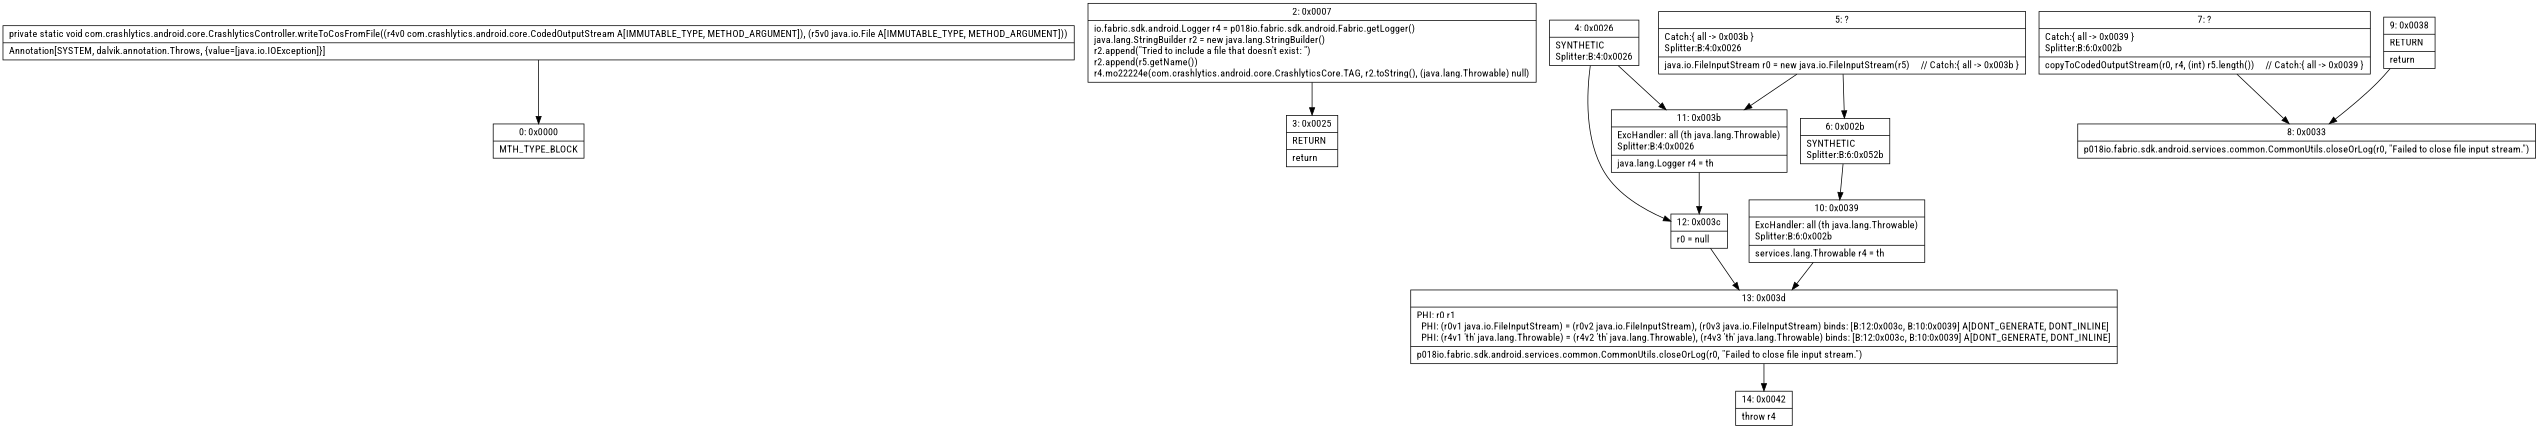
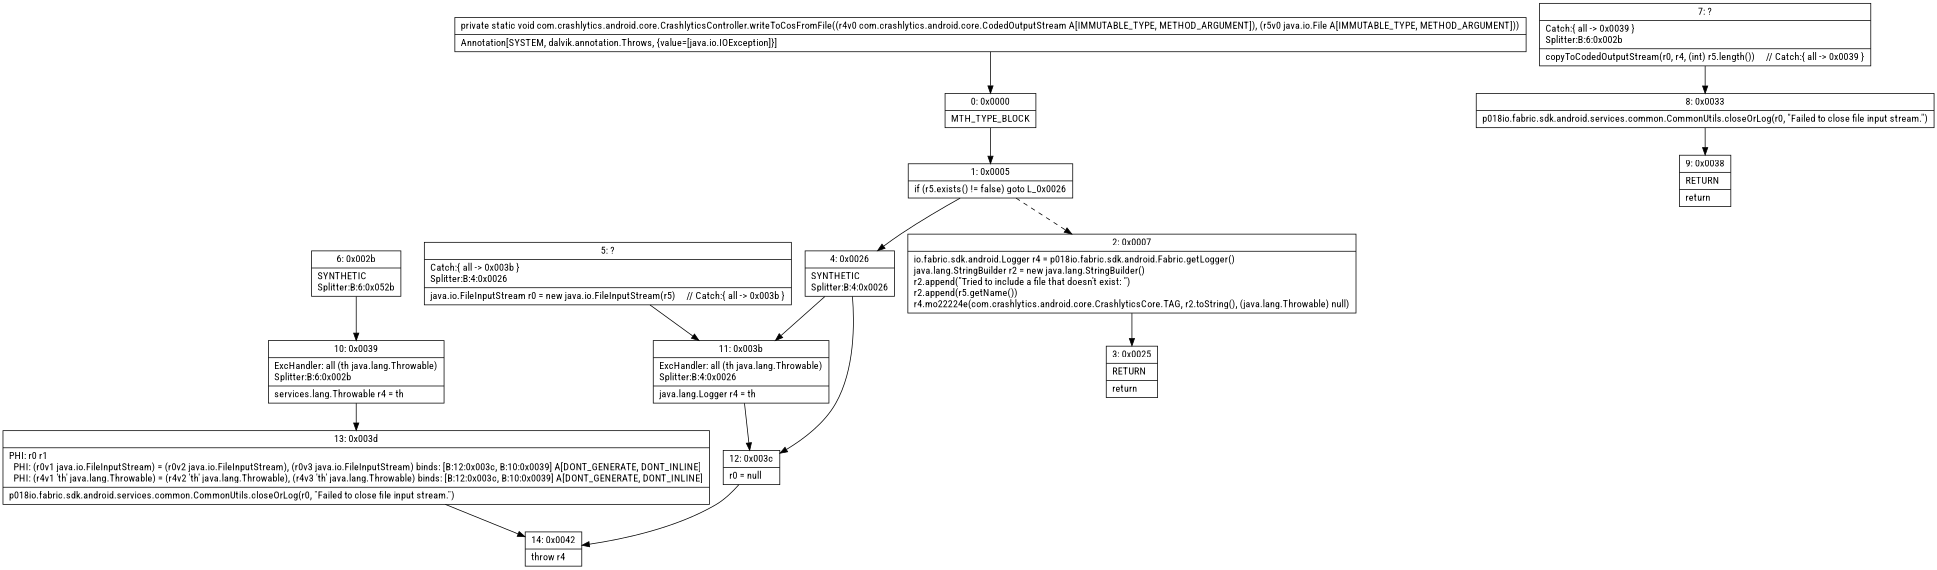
(1844, 92) -> none
(2364, 95) -> (1705, 138)
none -> (990, 181)
(1723, 266) -> (669, 525)
